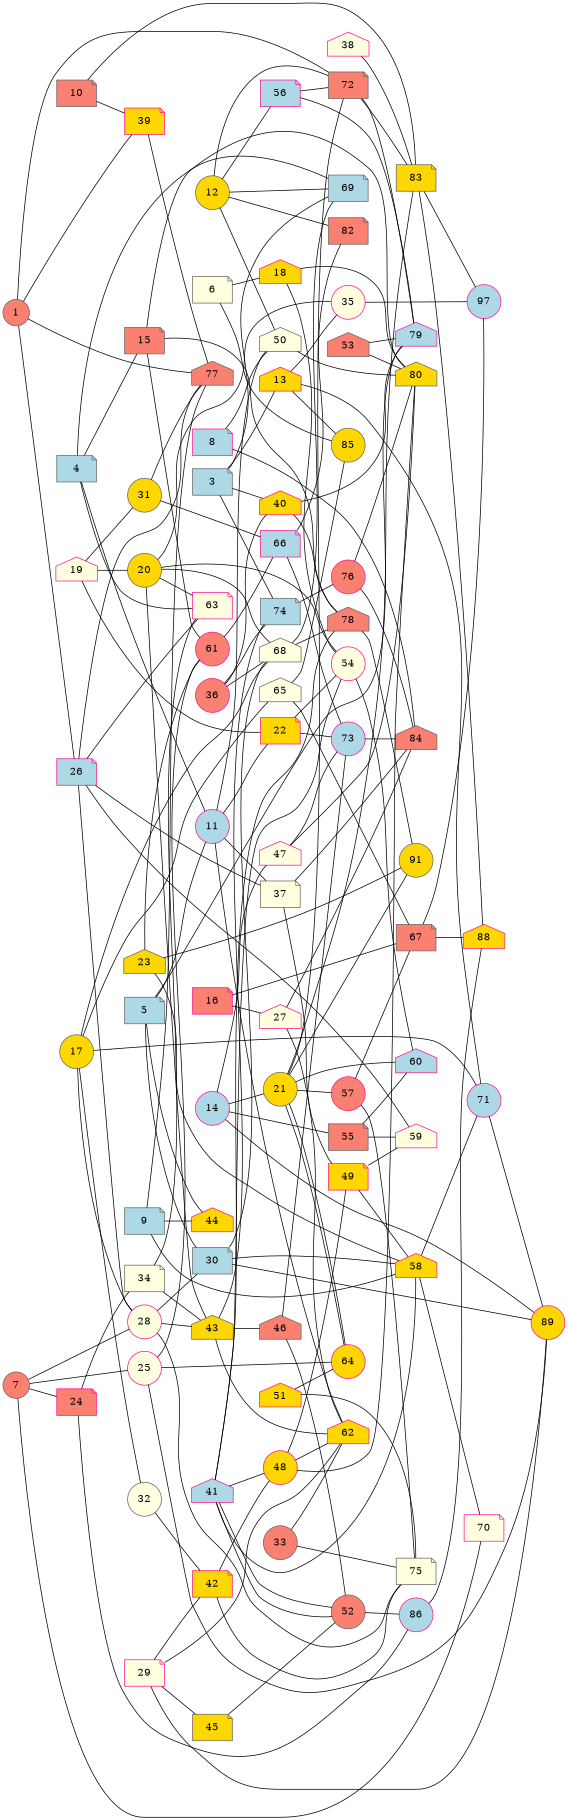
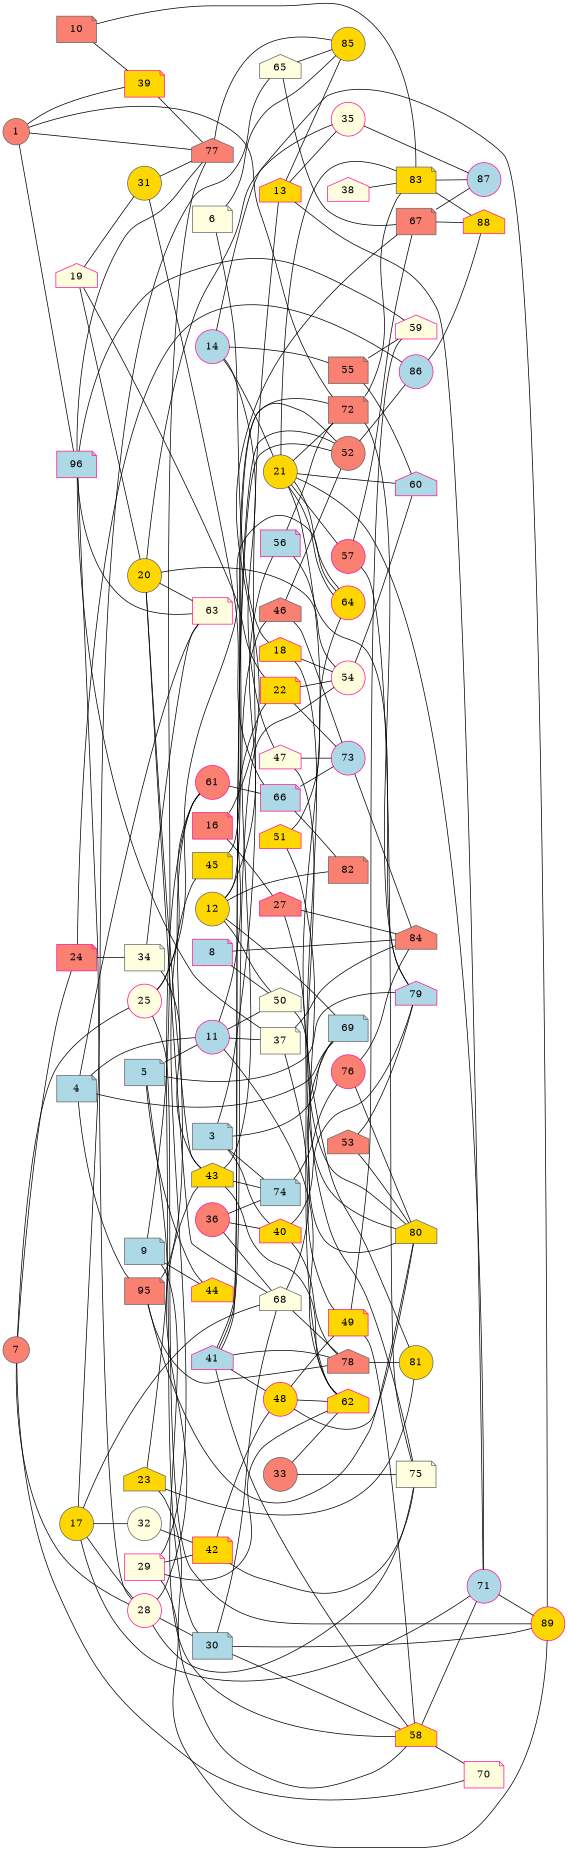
none -> (248, 58)
(484, 302) -> (484, 180)
(145, 341) -> (145, 1291)
(77, 772) -> (77, 464)
(416, 860) -> (416, 1362)
none -> (464, 999)
(280, 1018) -> (280, 905)
